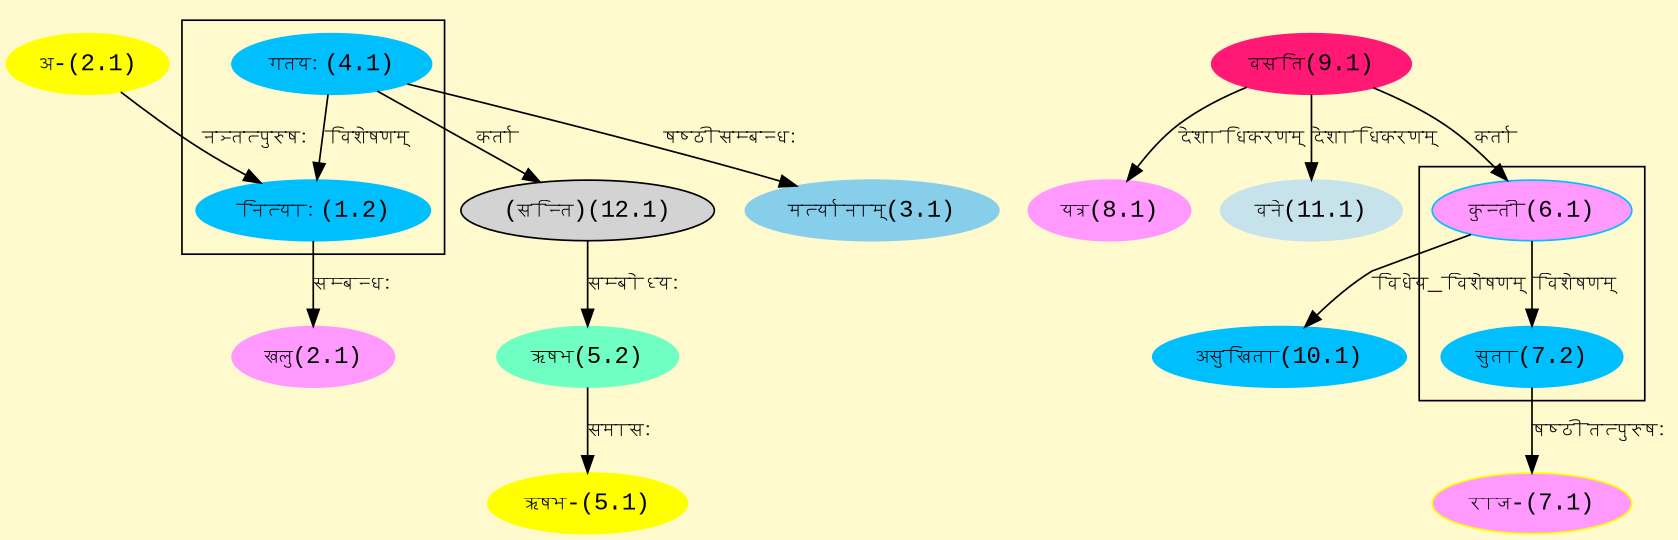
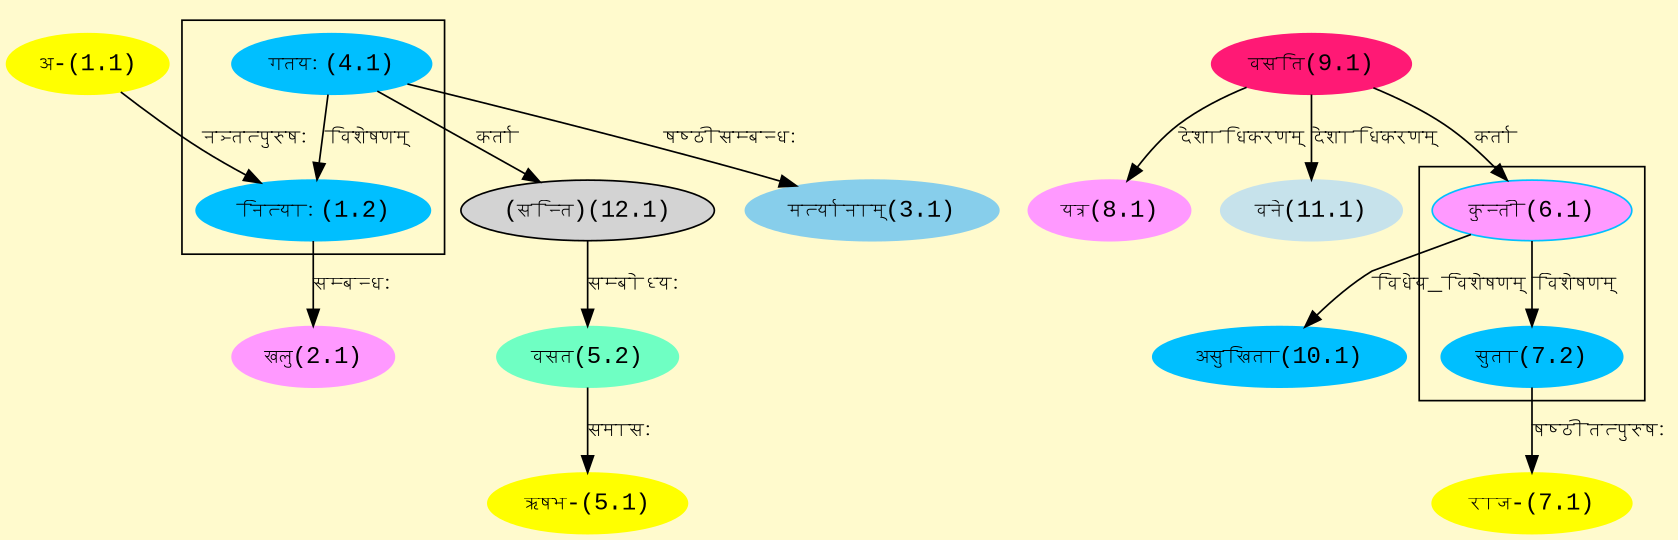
(88, 64) -> (88, 64)
(588, 357) -> (588, 357)
(1532, 503) -> (1532, 503)
